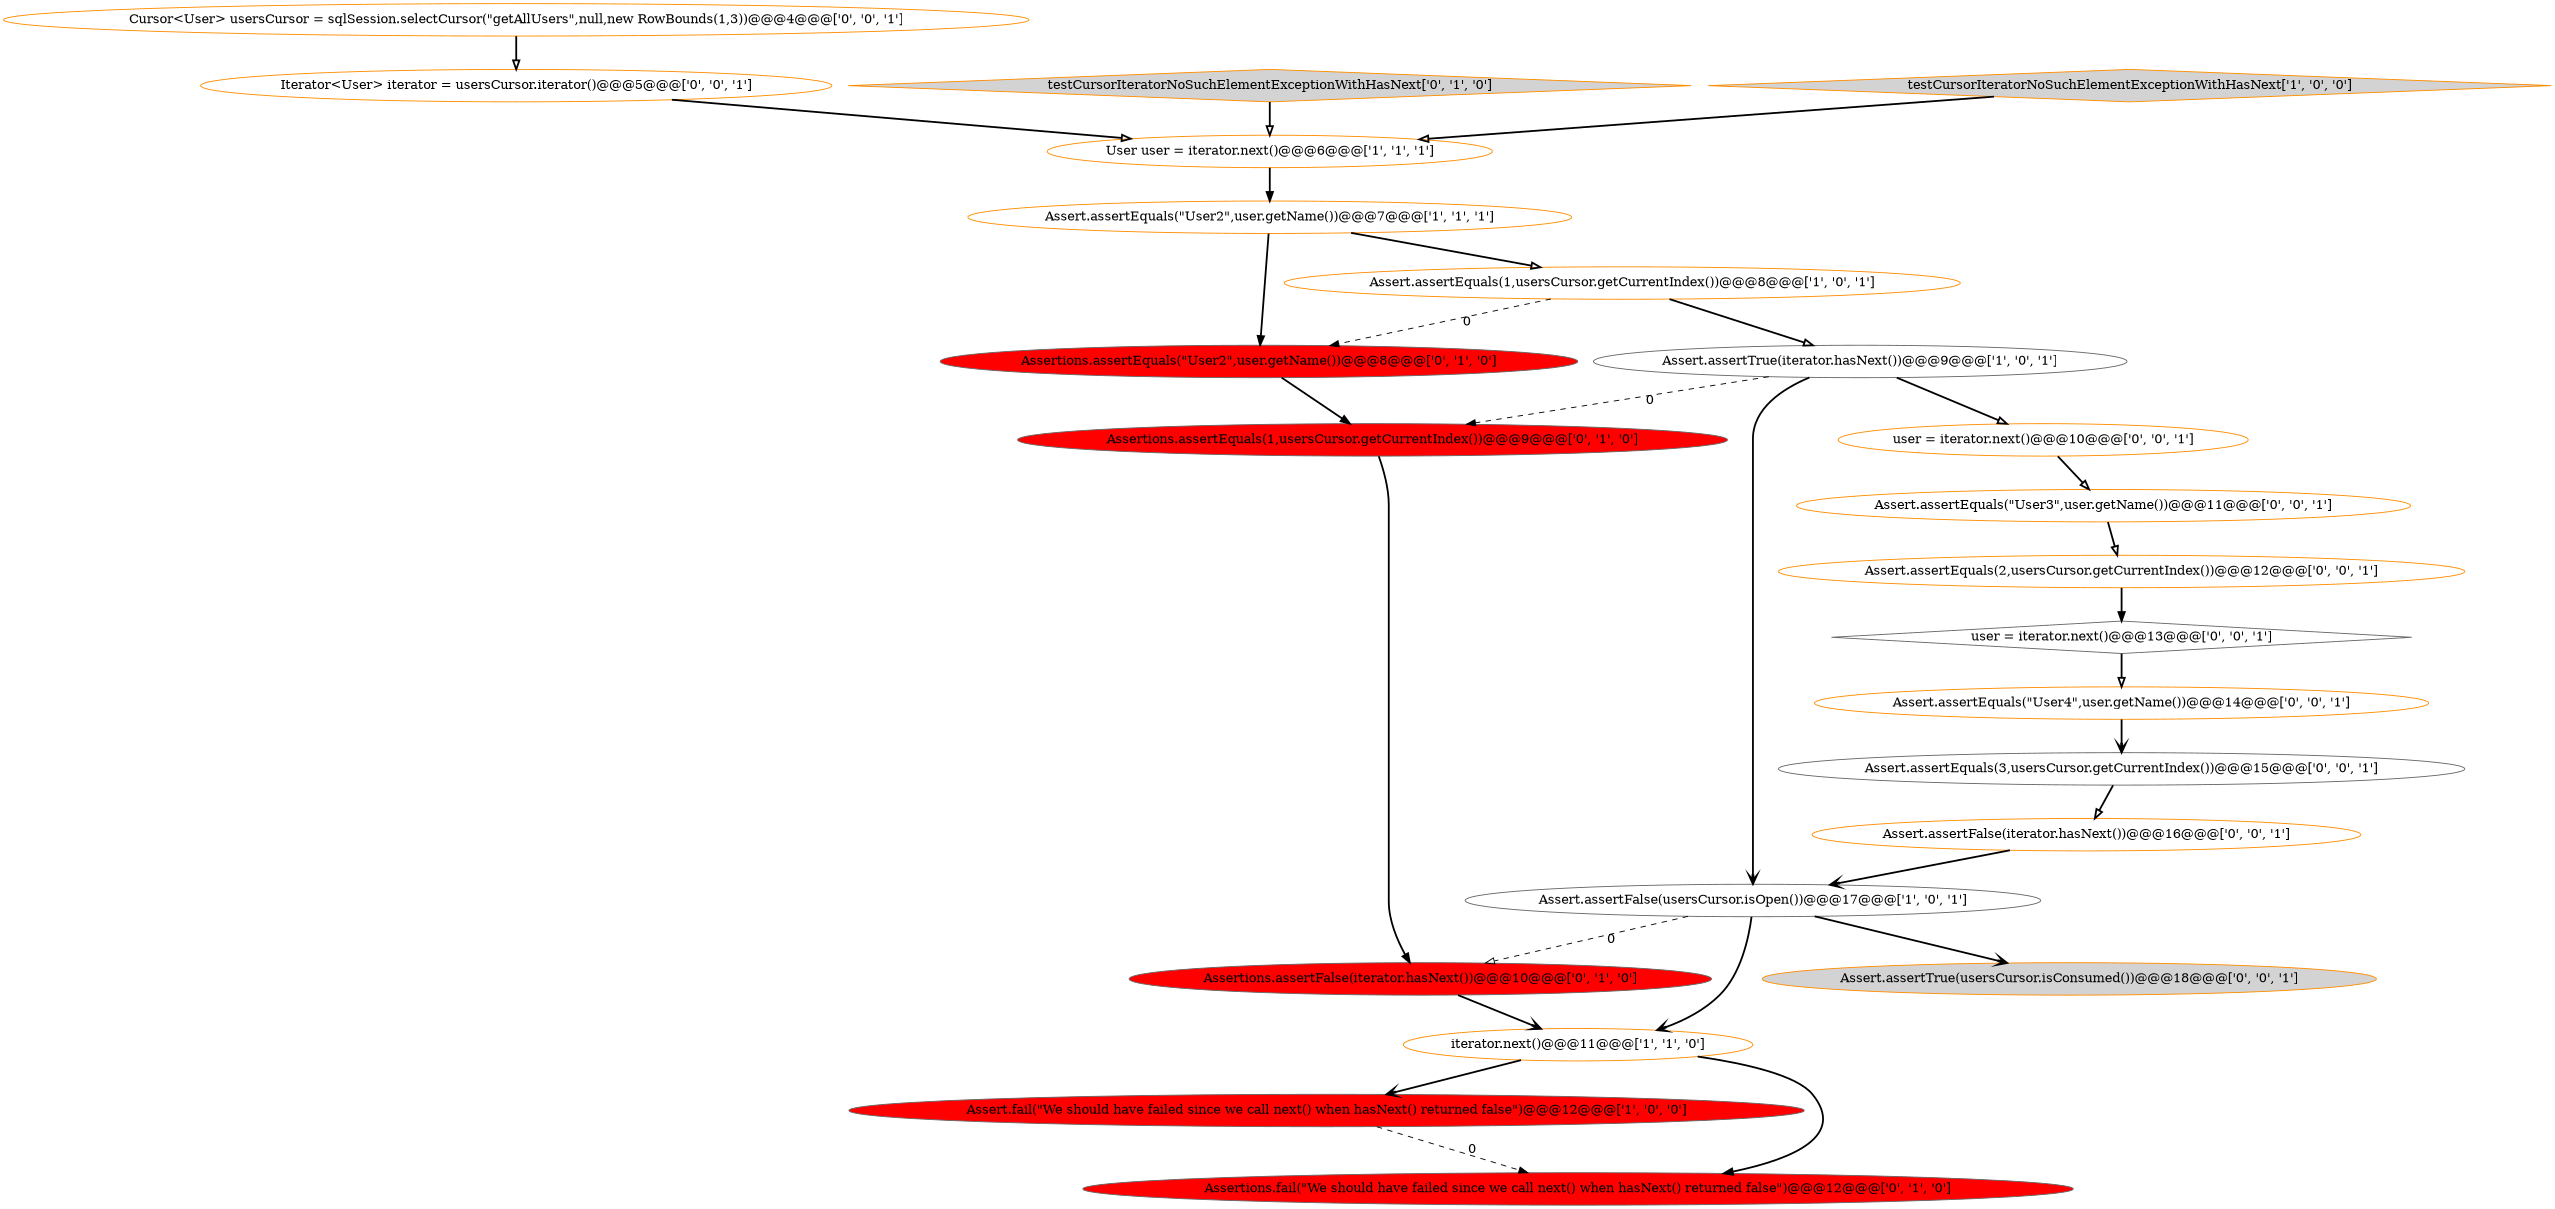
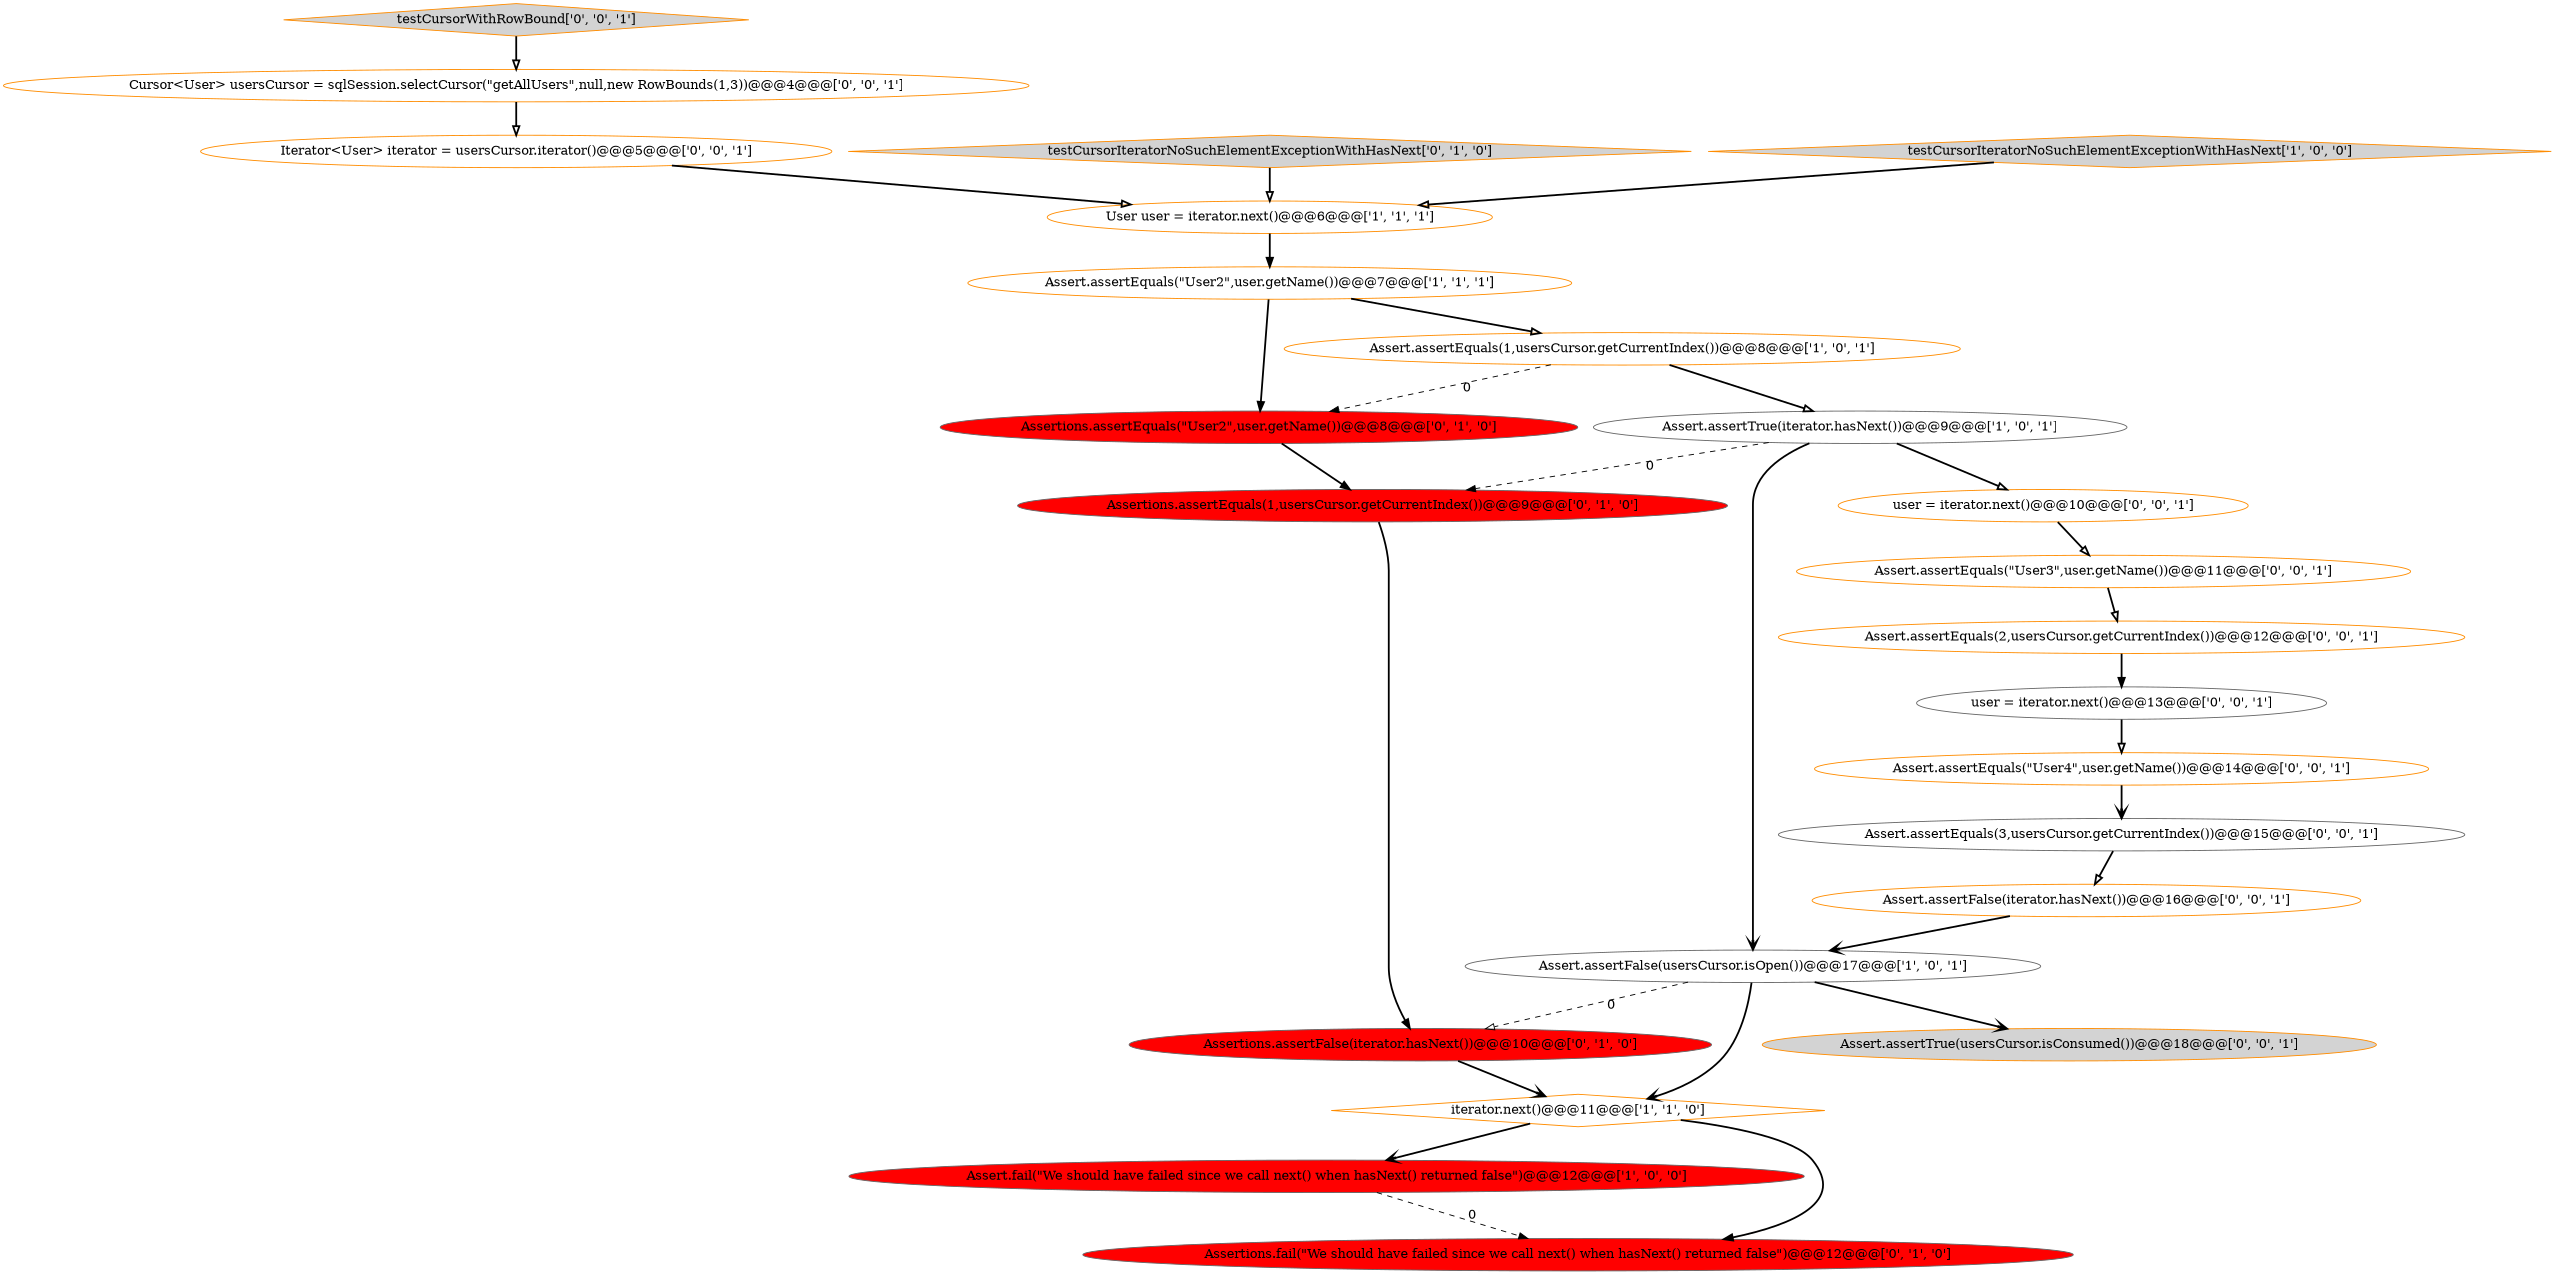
none -> (516, 20)
(2122, 637) -> (2122, 703)
(1578, 1045) -> (1578, 1111)
